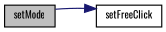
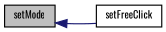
(70, 8) -> (82, 24)
